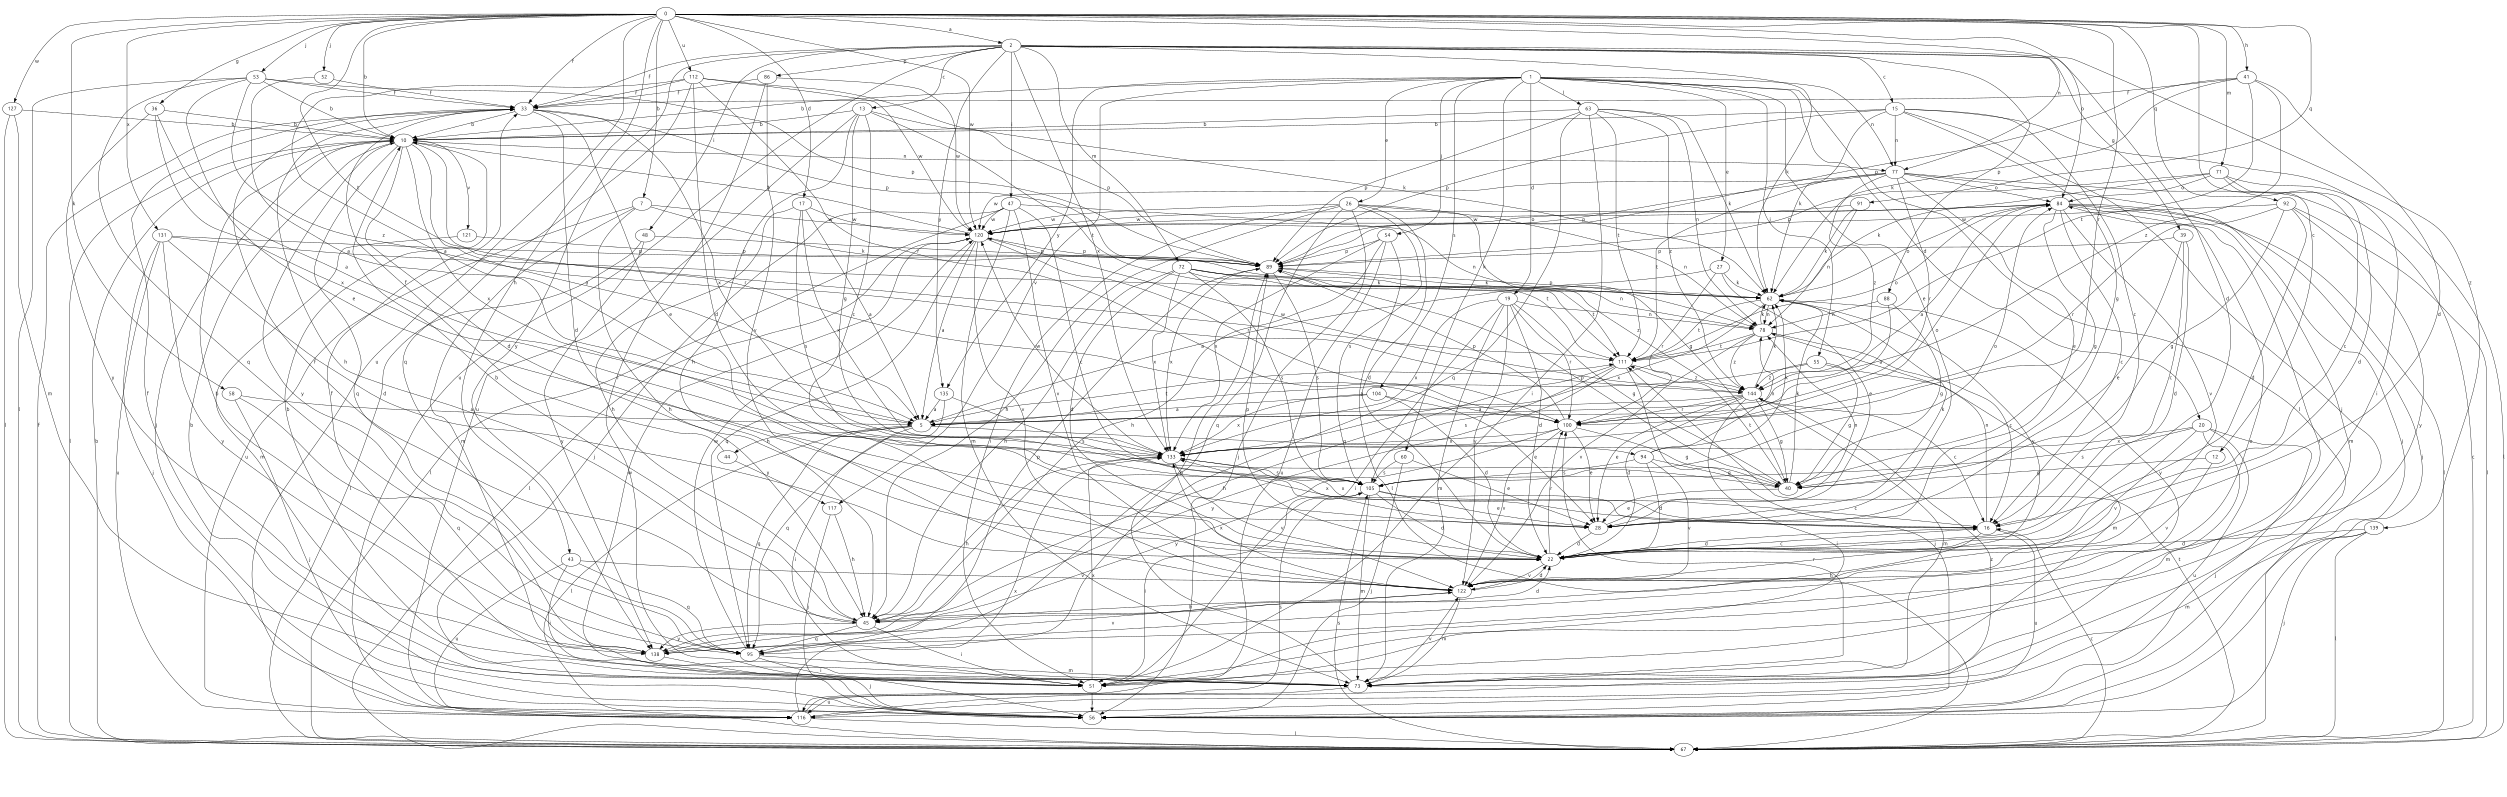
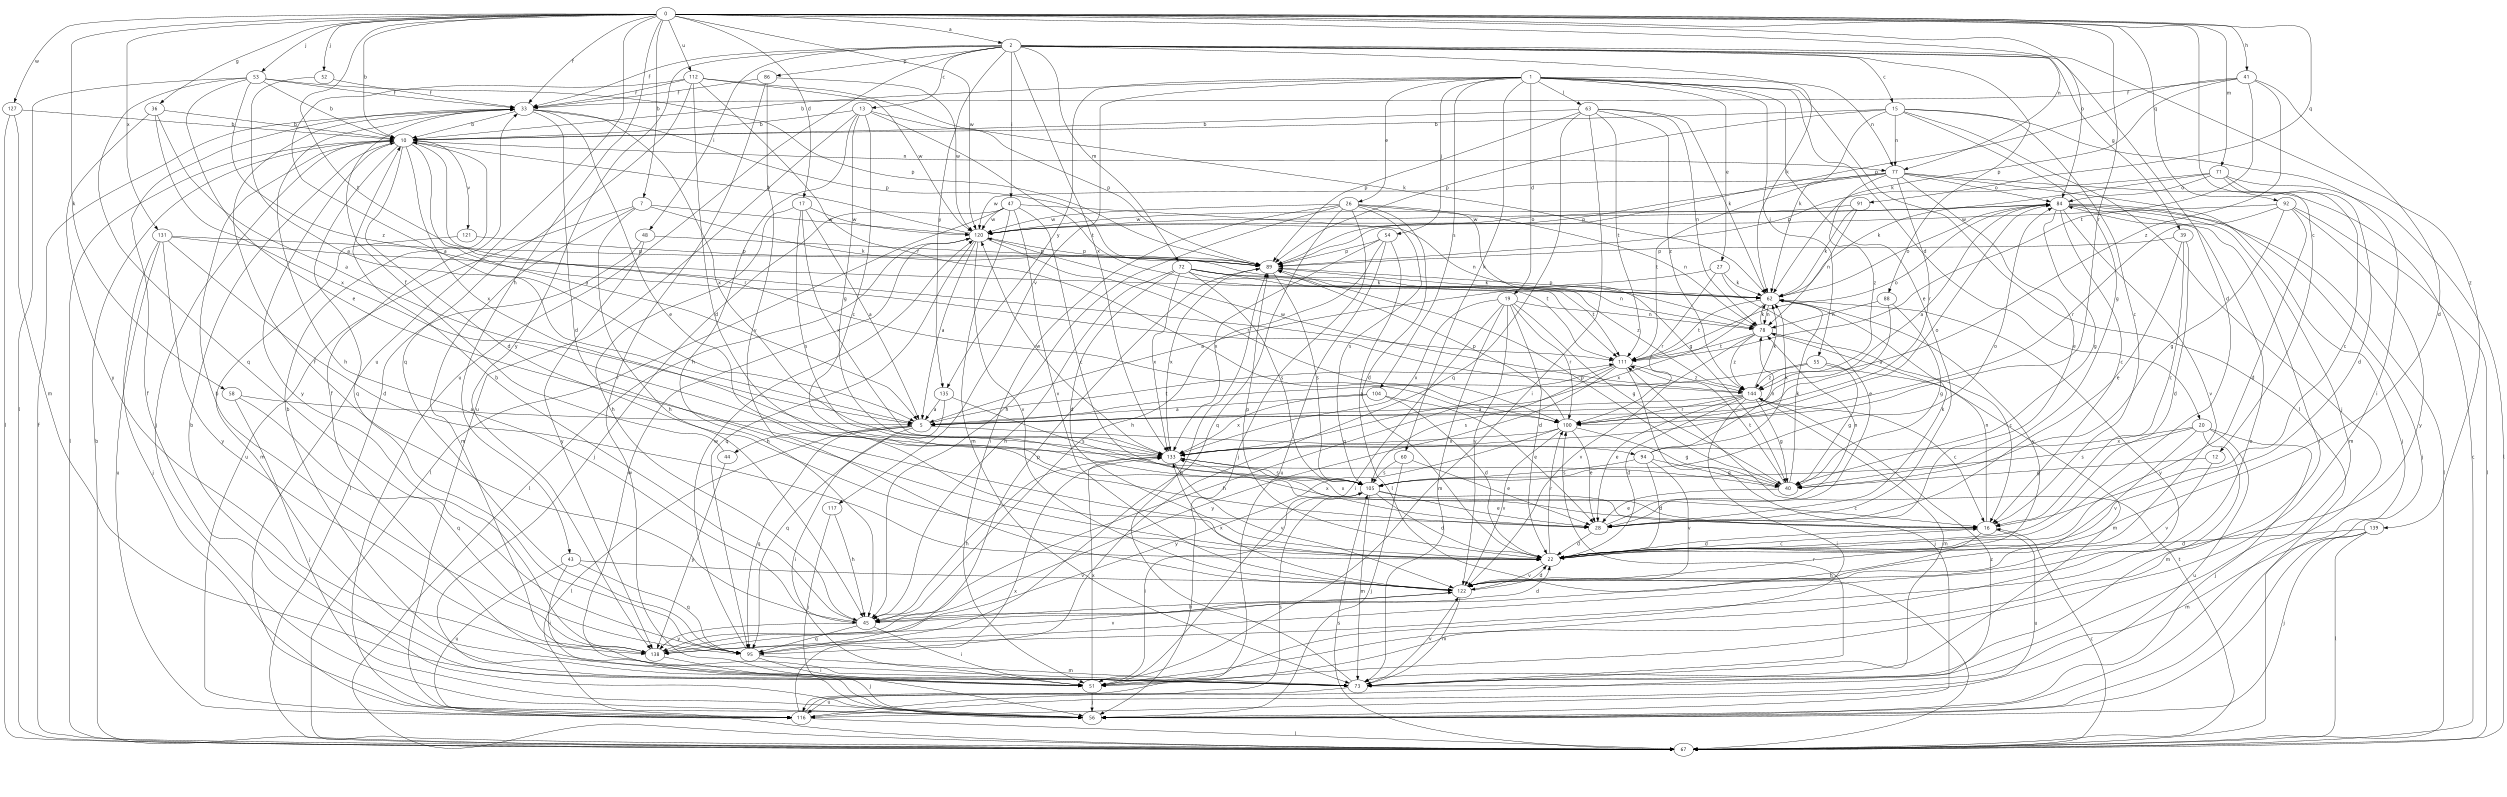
(772, 478) -> (693, 550)
